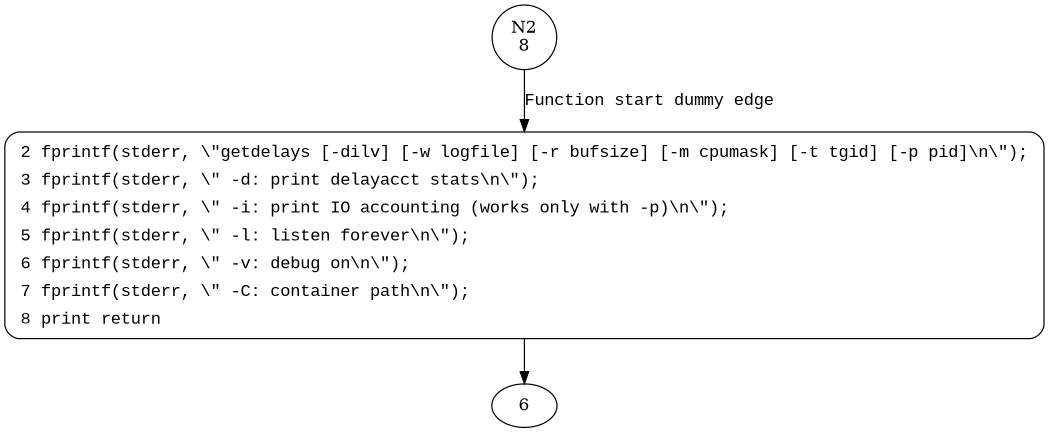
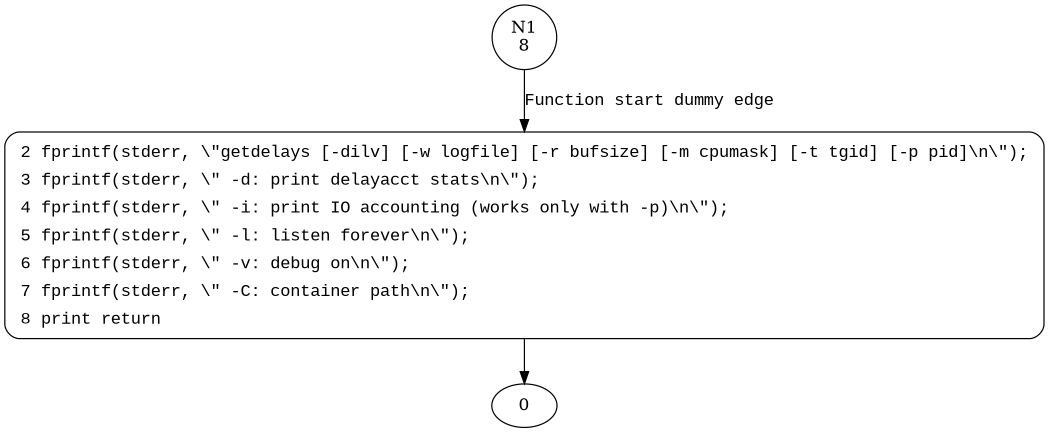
(524, 37) -> (524, 37)
(524, 406) -> (524, 406)
